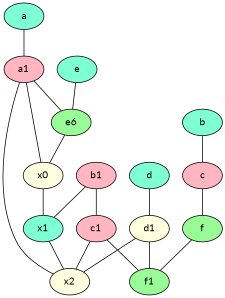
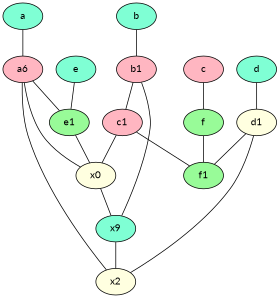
(24, 69) -> (23, 69)
(71, 122) -> (69, 122)
(202, 149) -> (136, 43)
(43, 229) -> (116, 229)
(83, 255) -> (109, 149)
